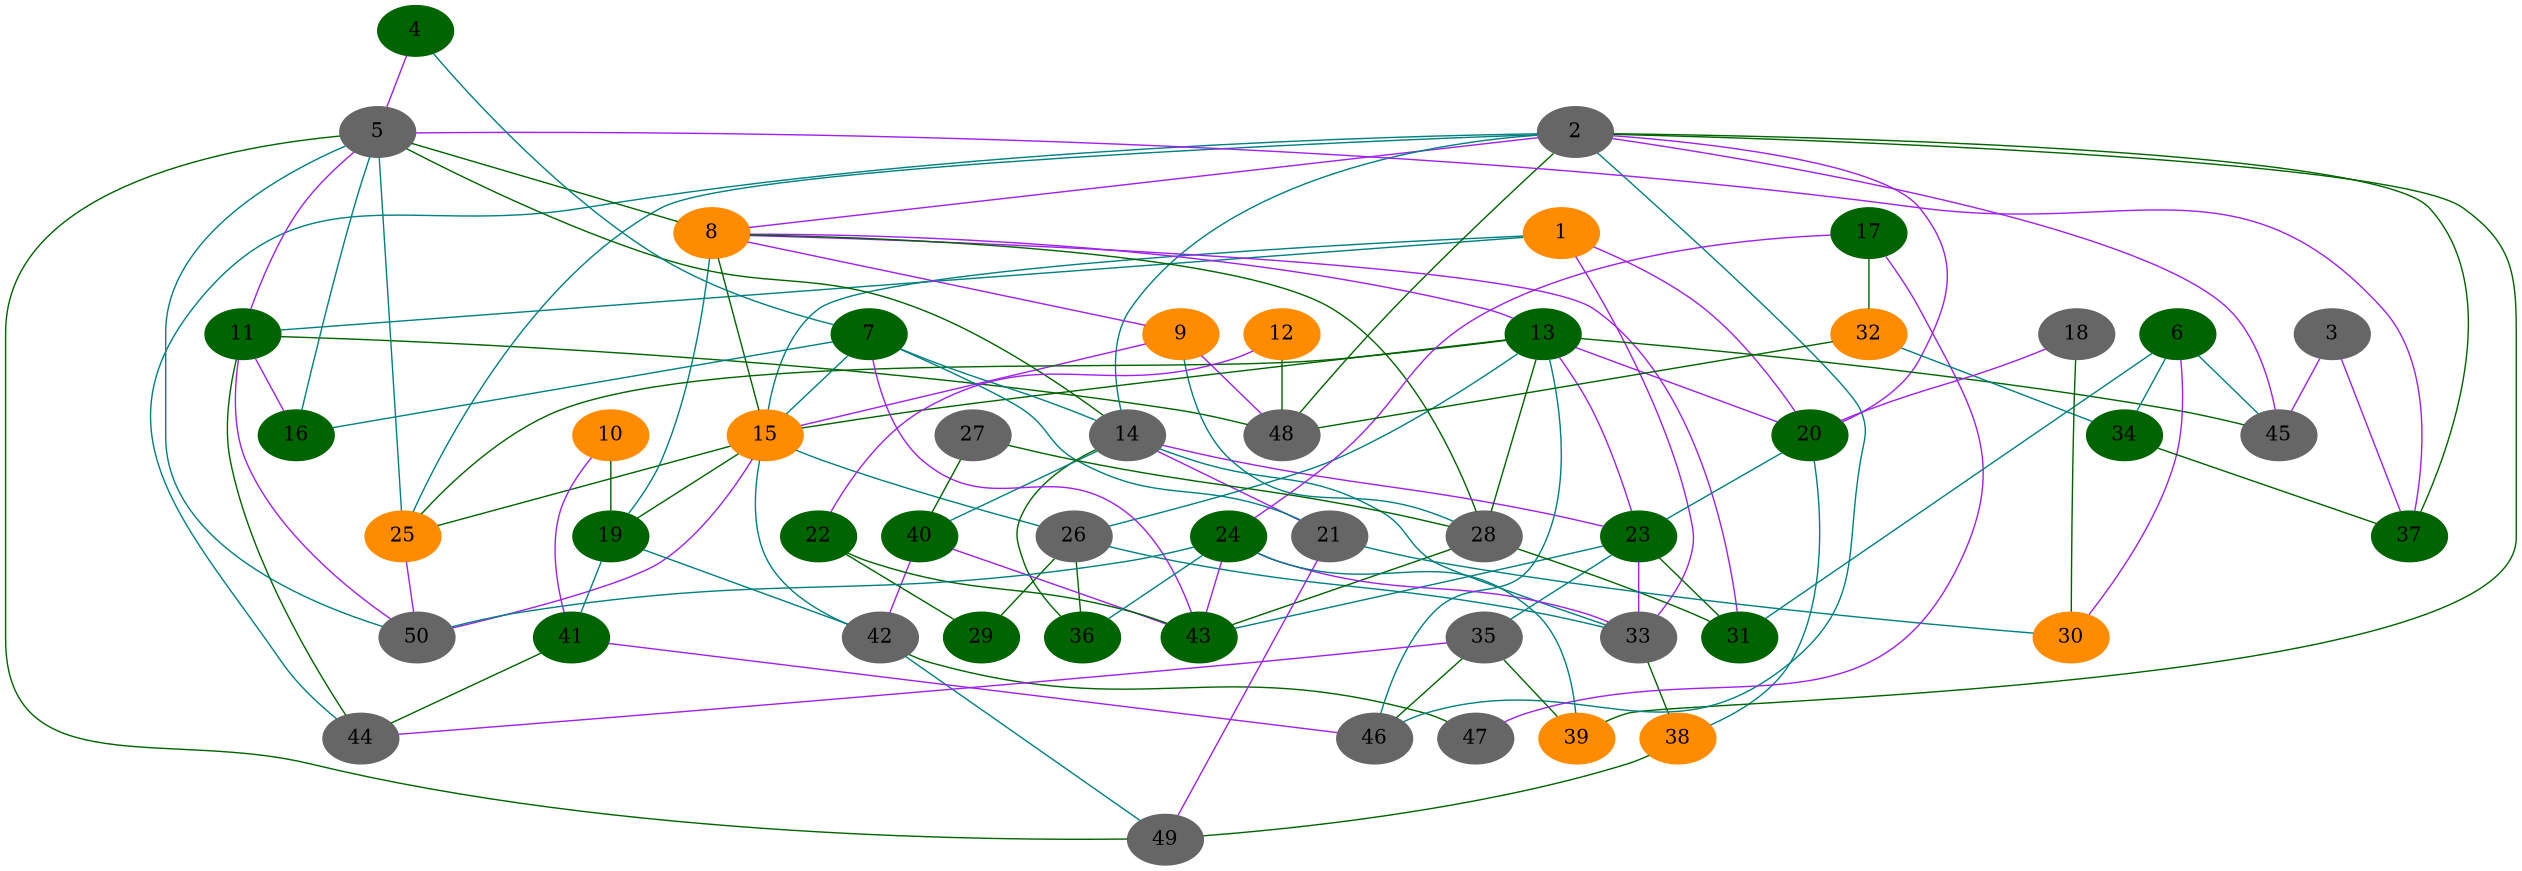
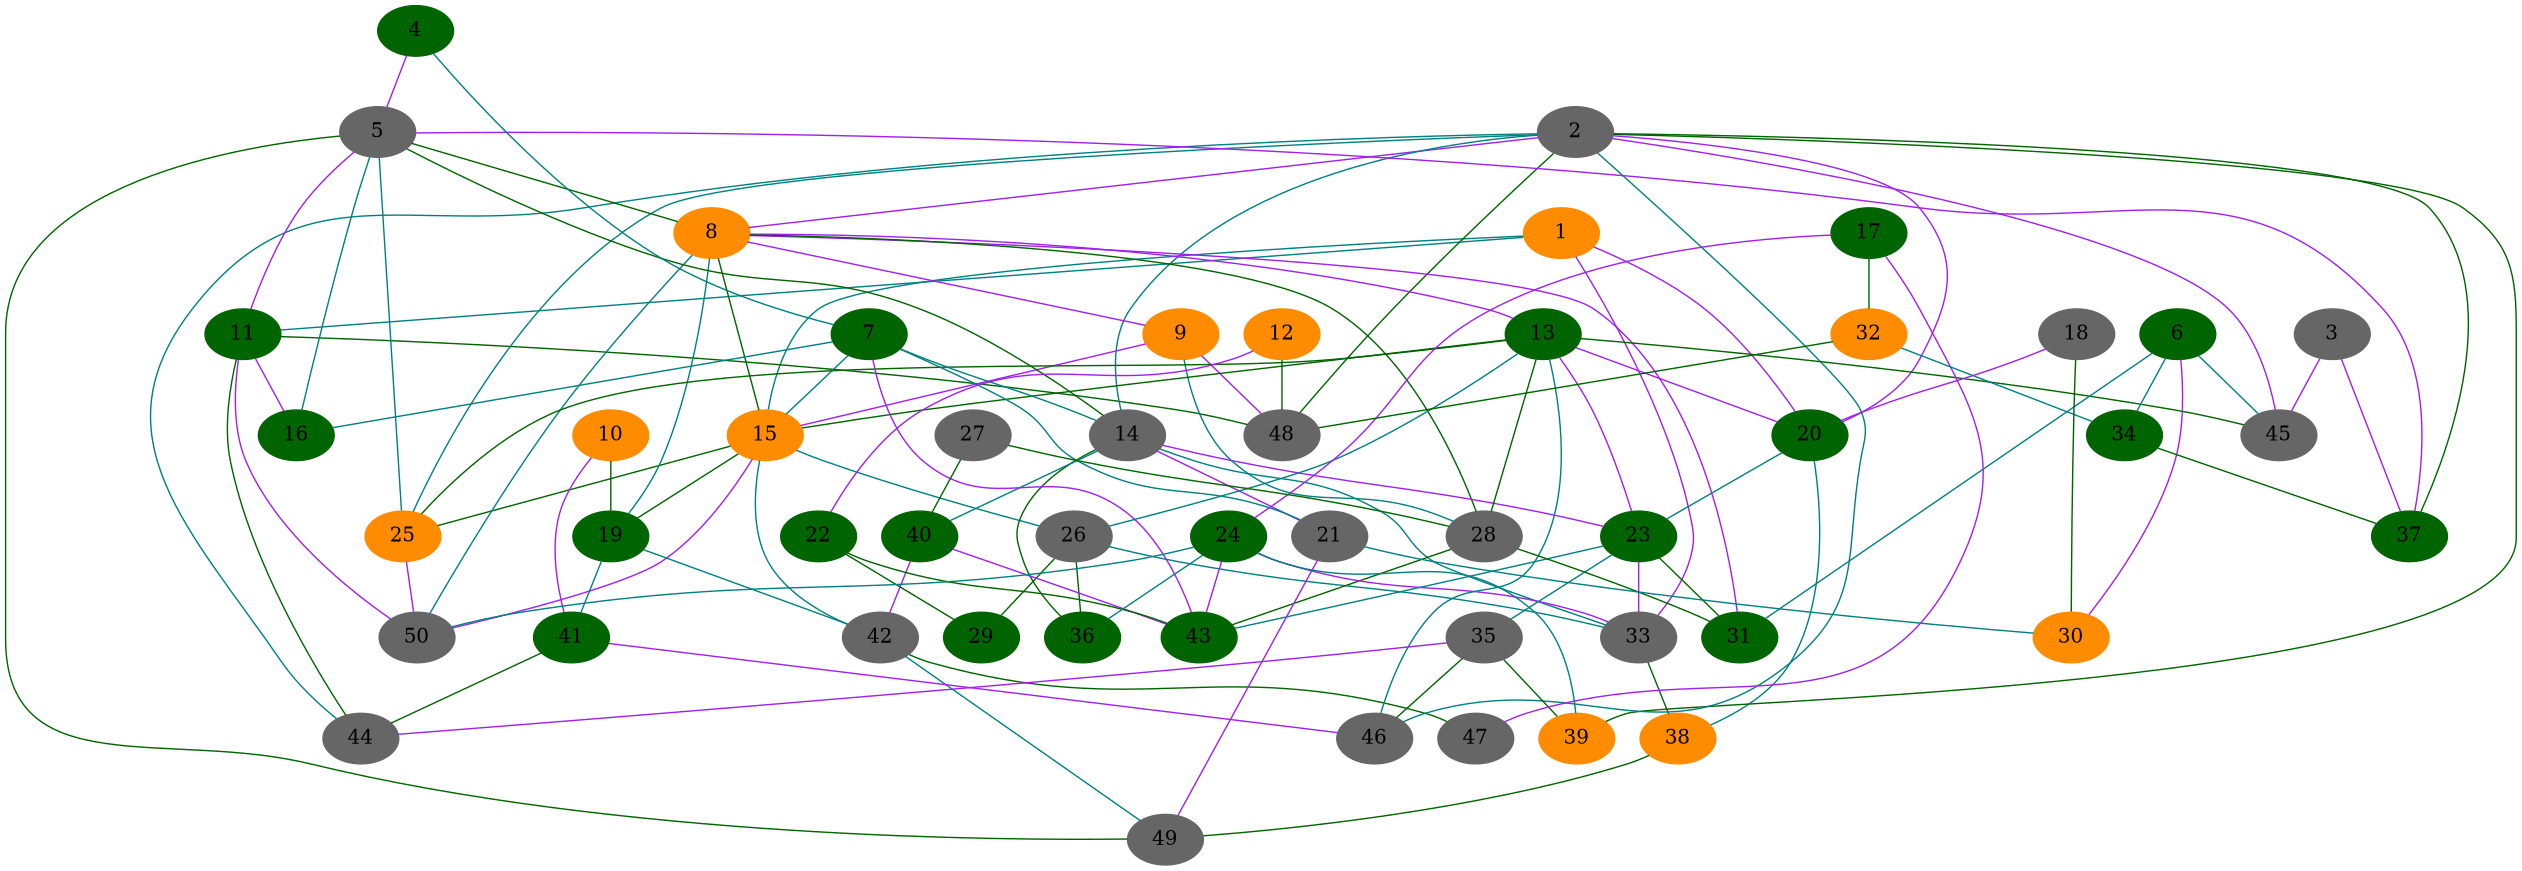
(166, 401) -> (549, 426)
